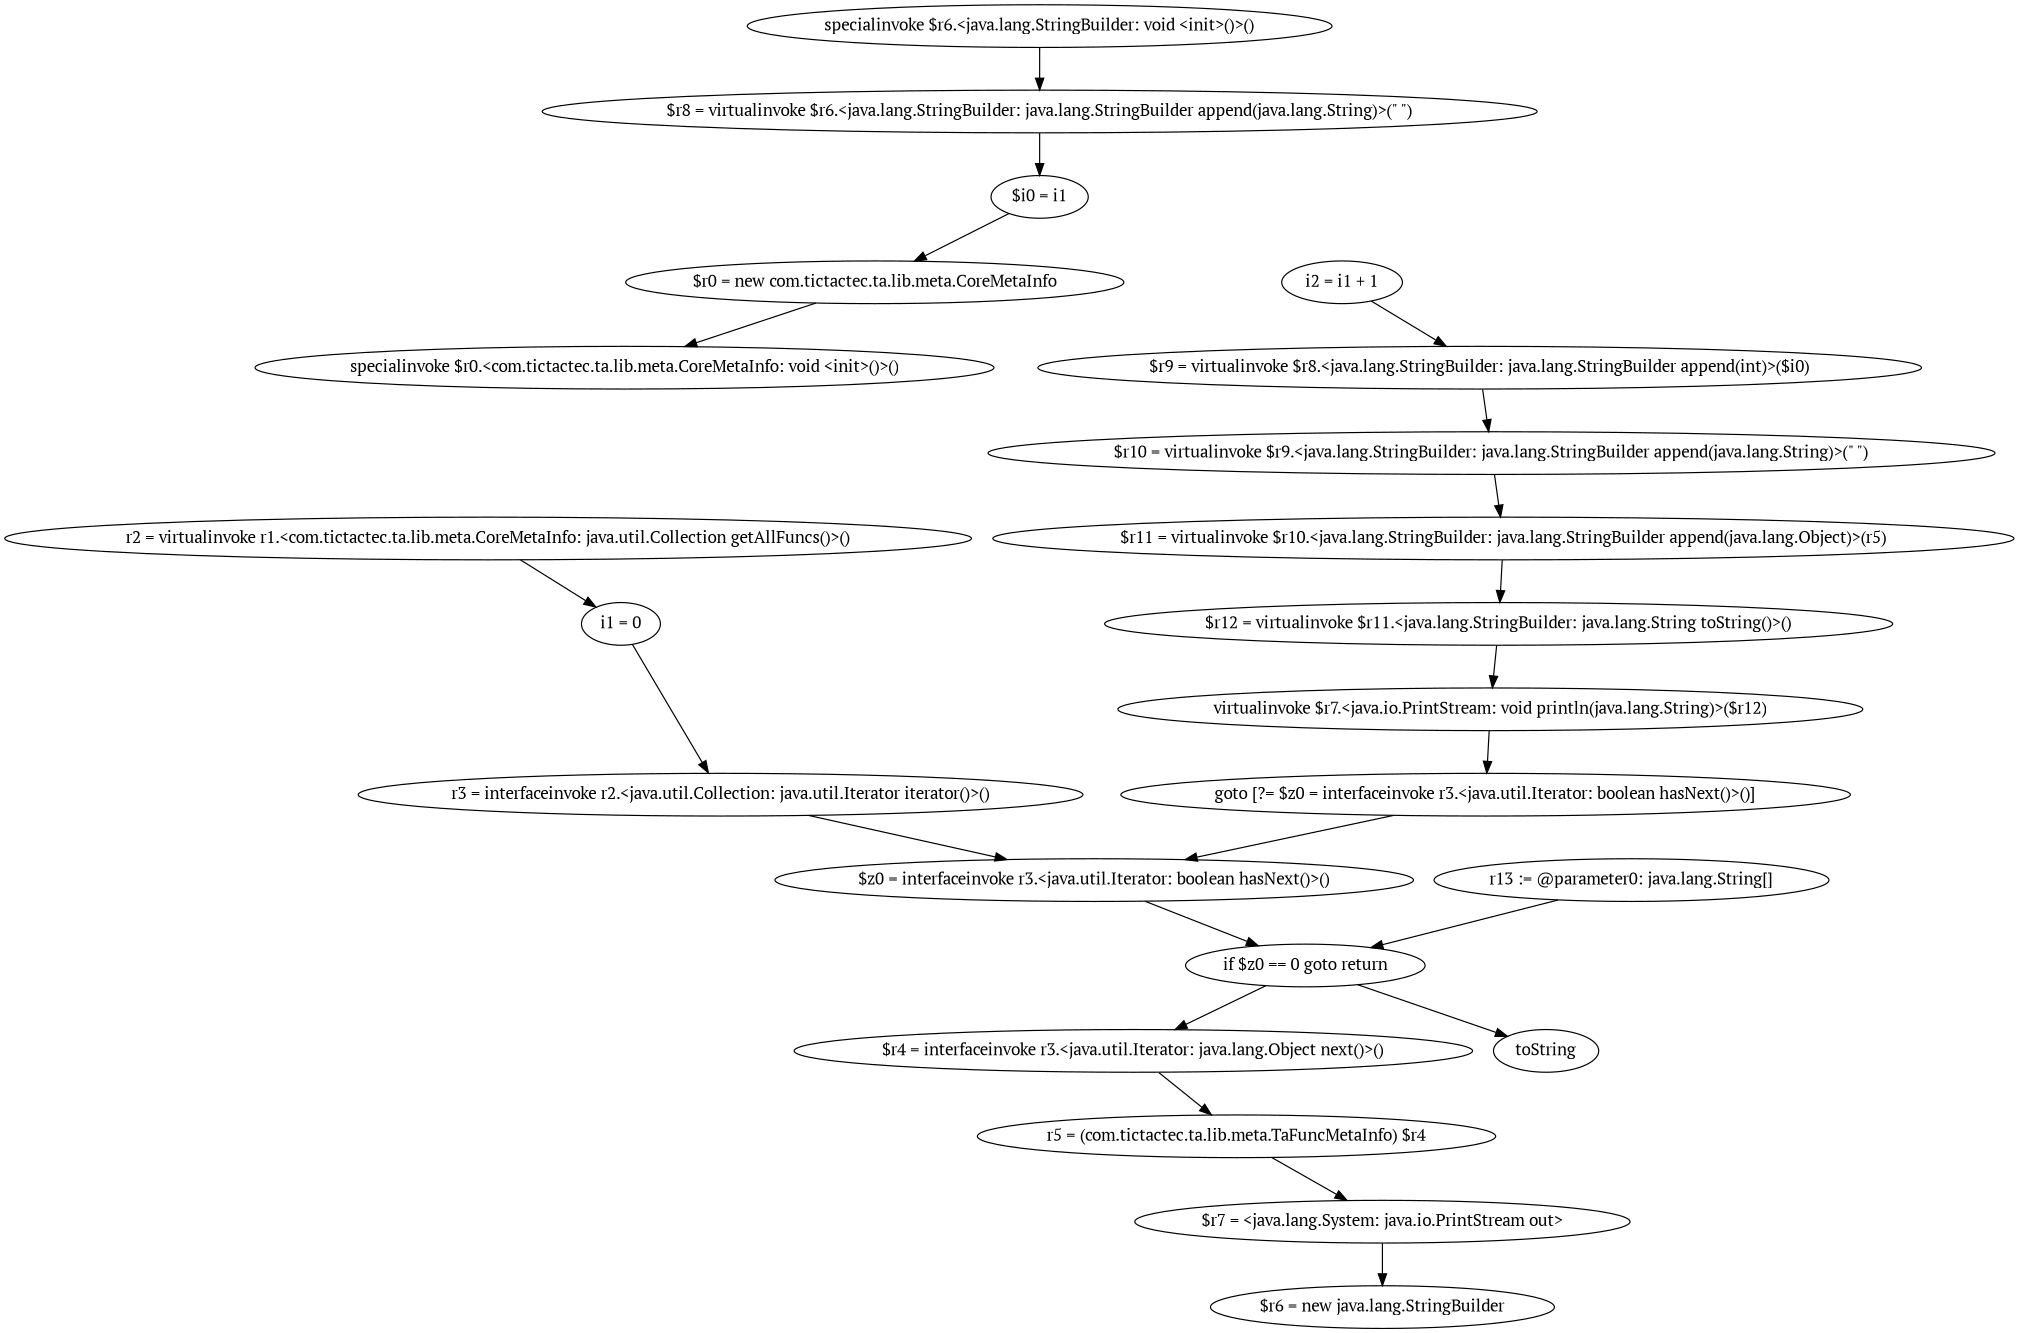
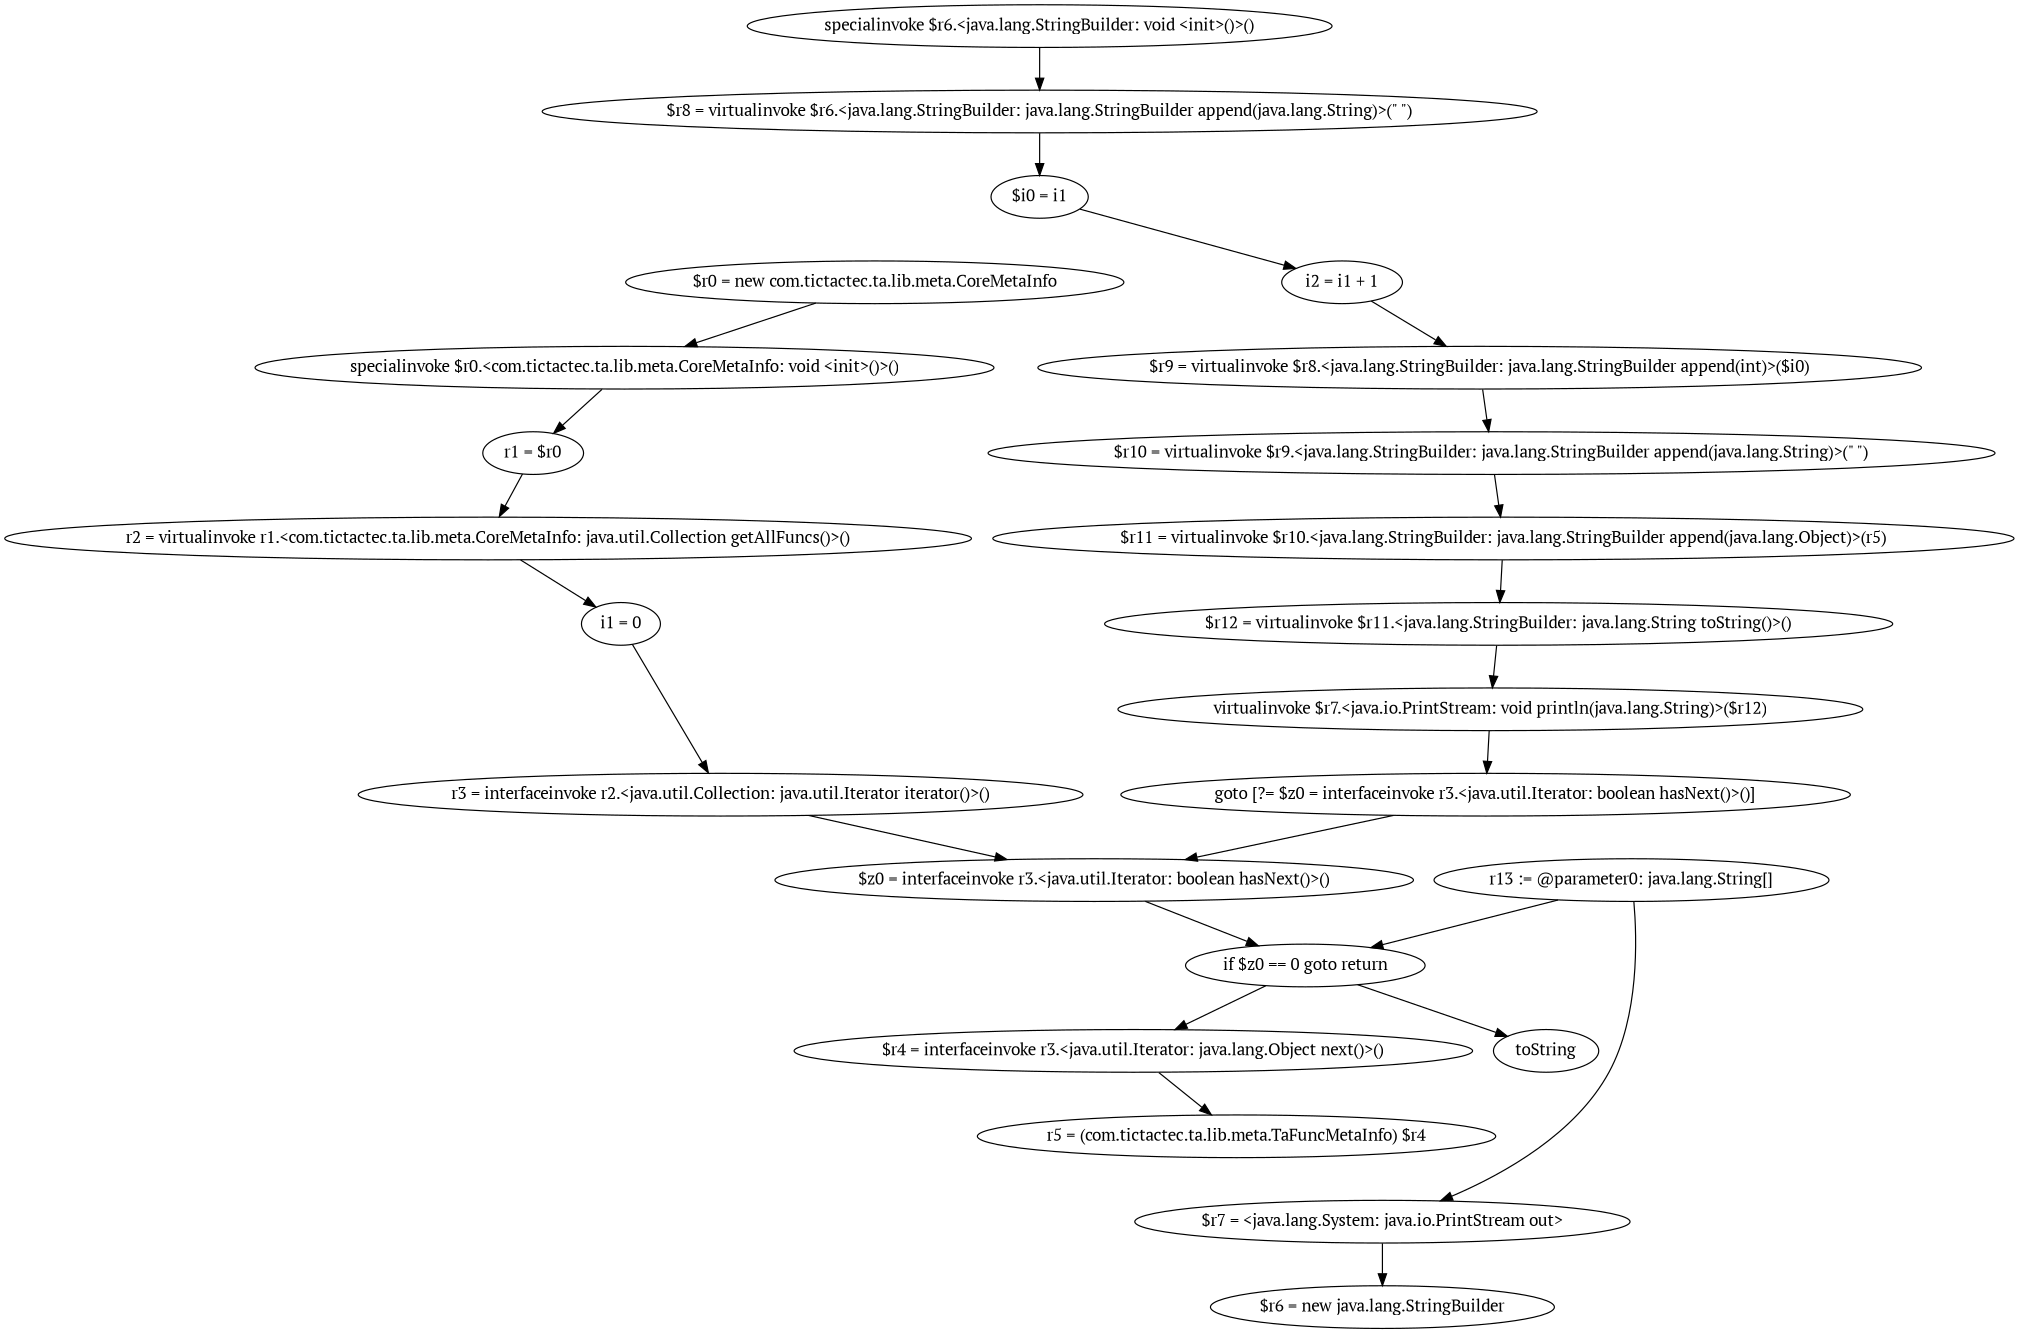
(967, 235) -> (1182, 237)
none -> (533, 453)
(1304, 1176) -> (1601, 1085)
